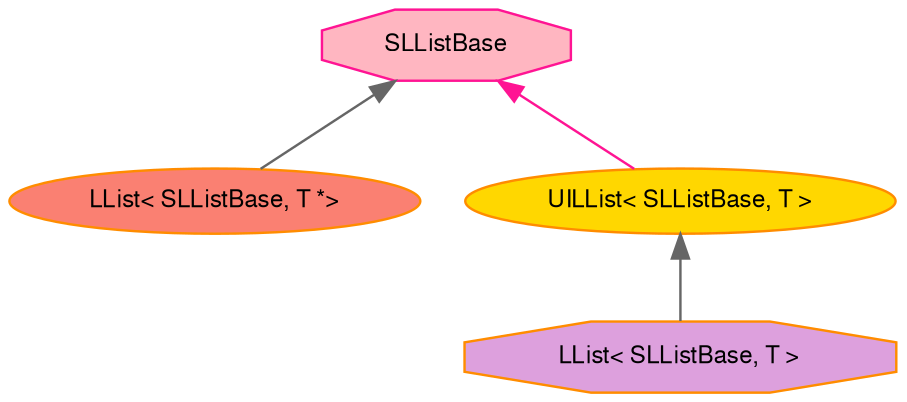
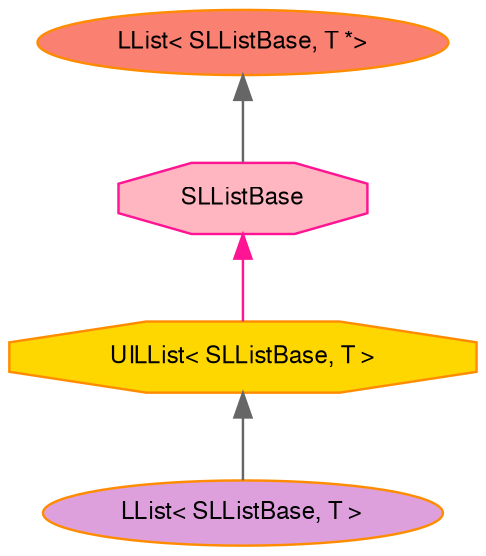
(317, 132) -> (243, 131)
(680, 201) -> (243, 357)
(680, 357) -> (243, 513)
